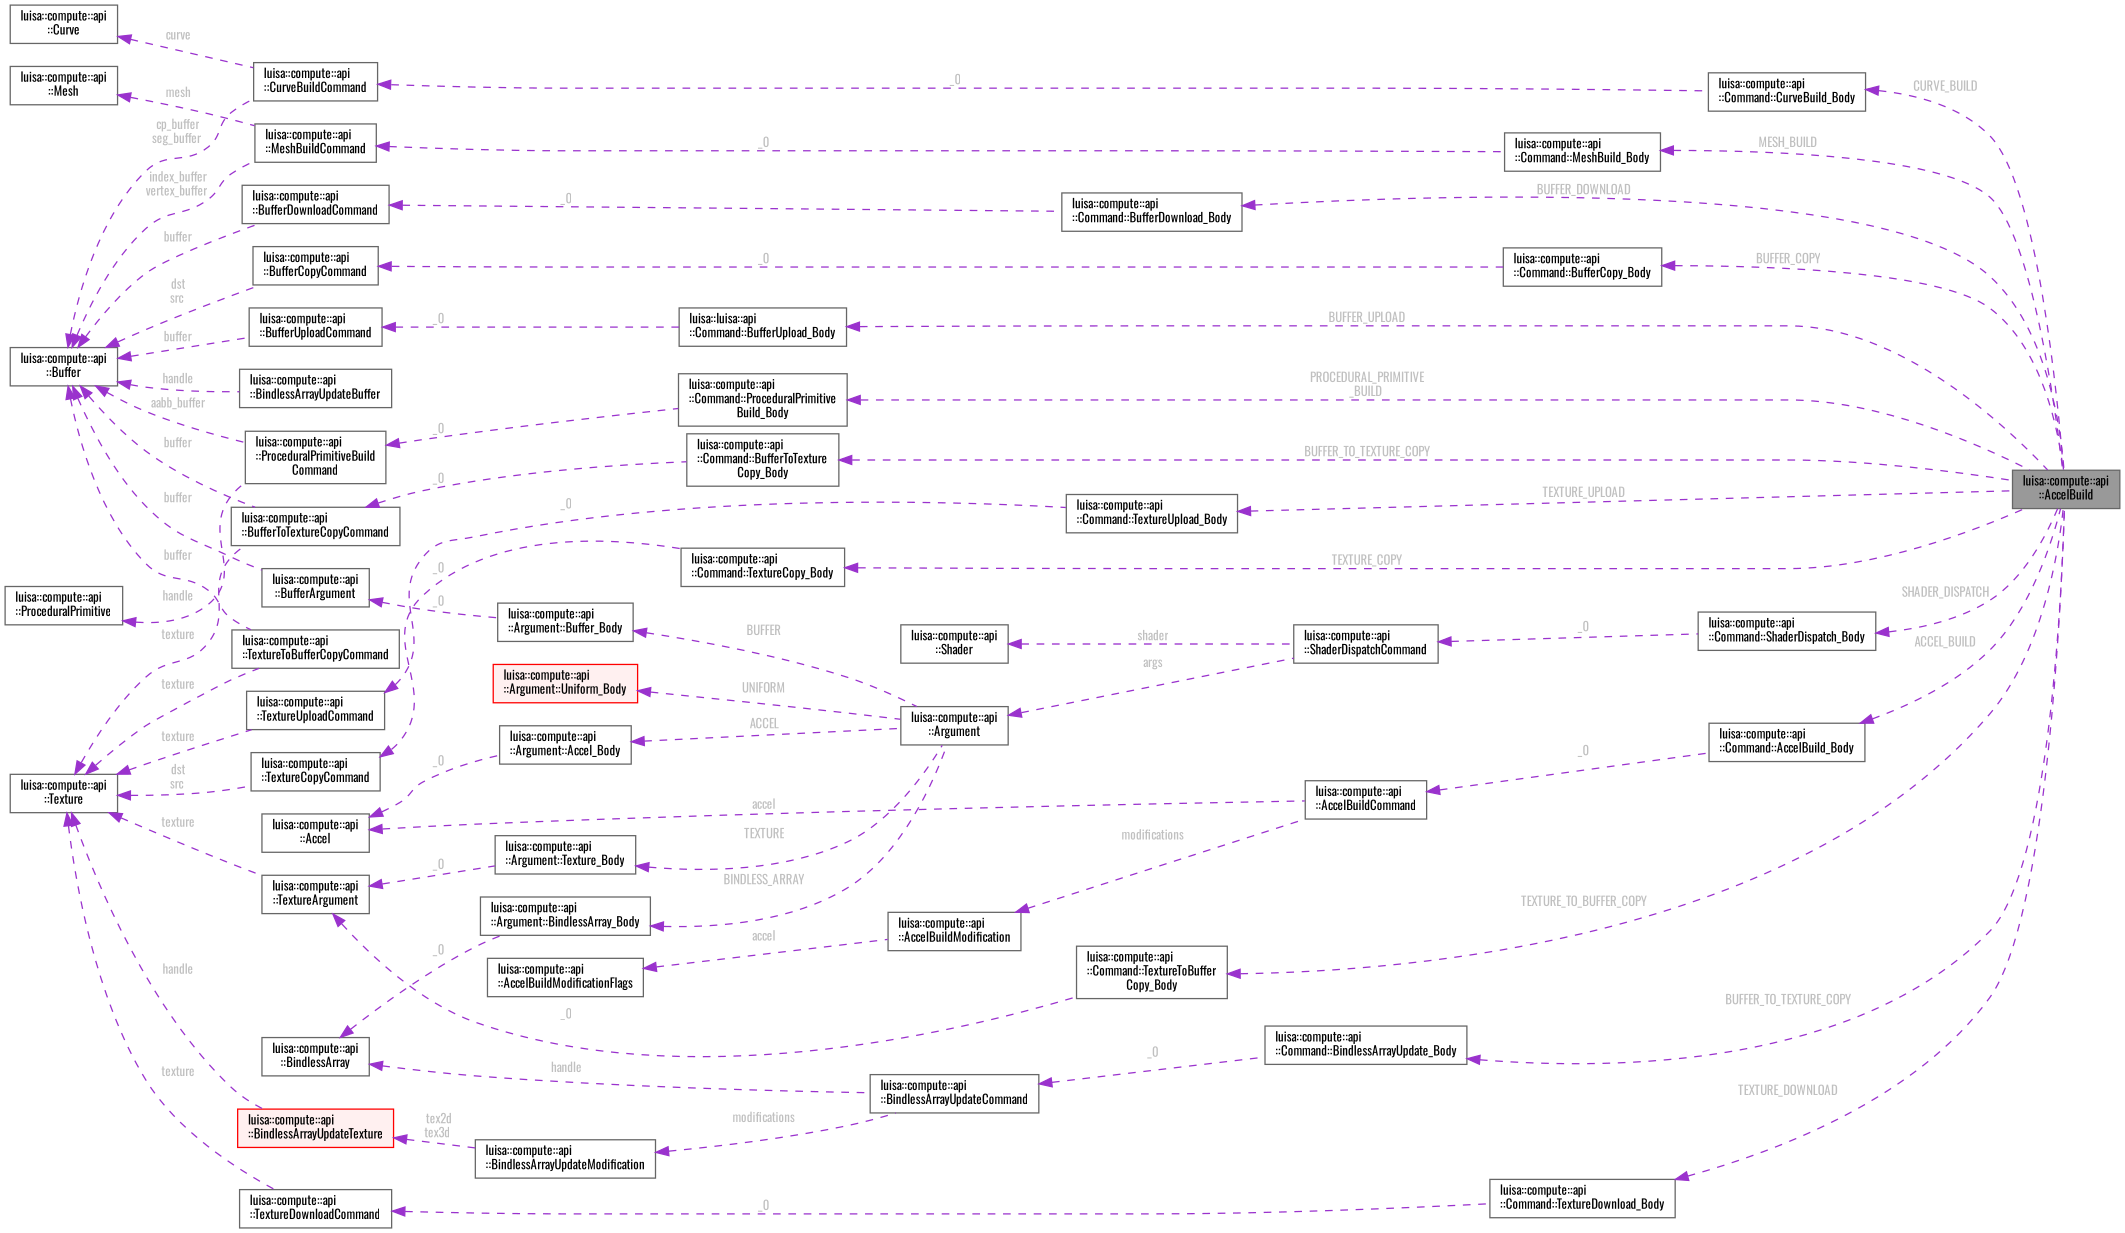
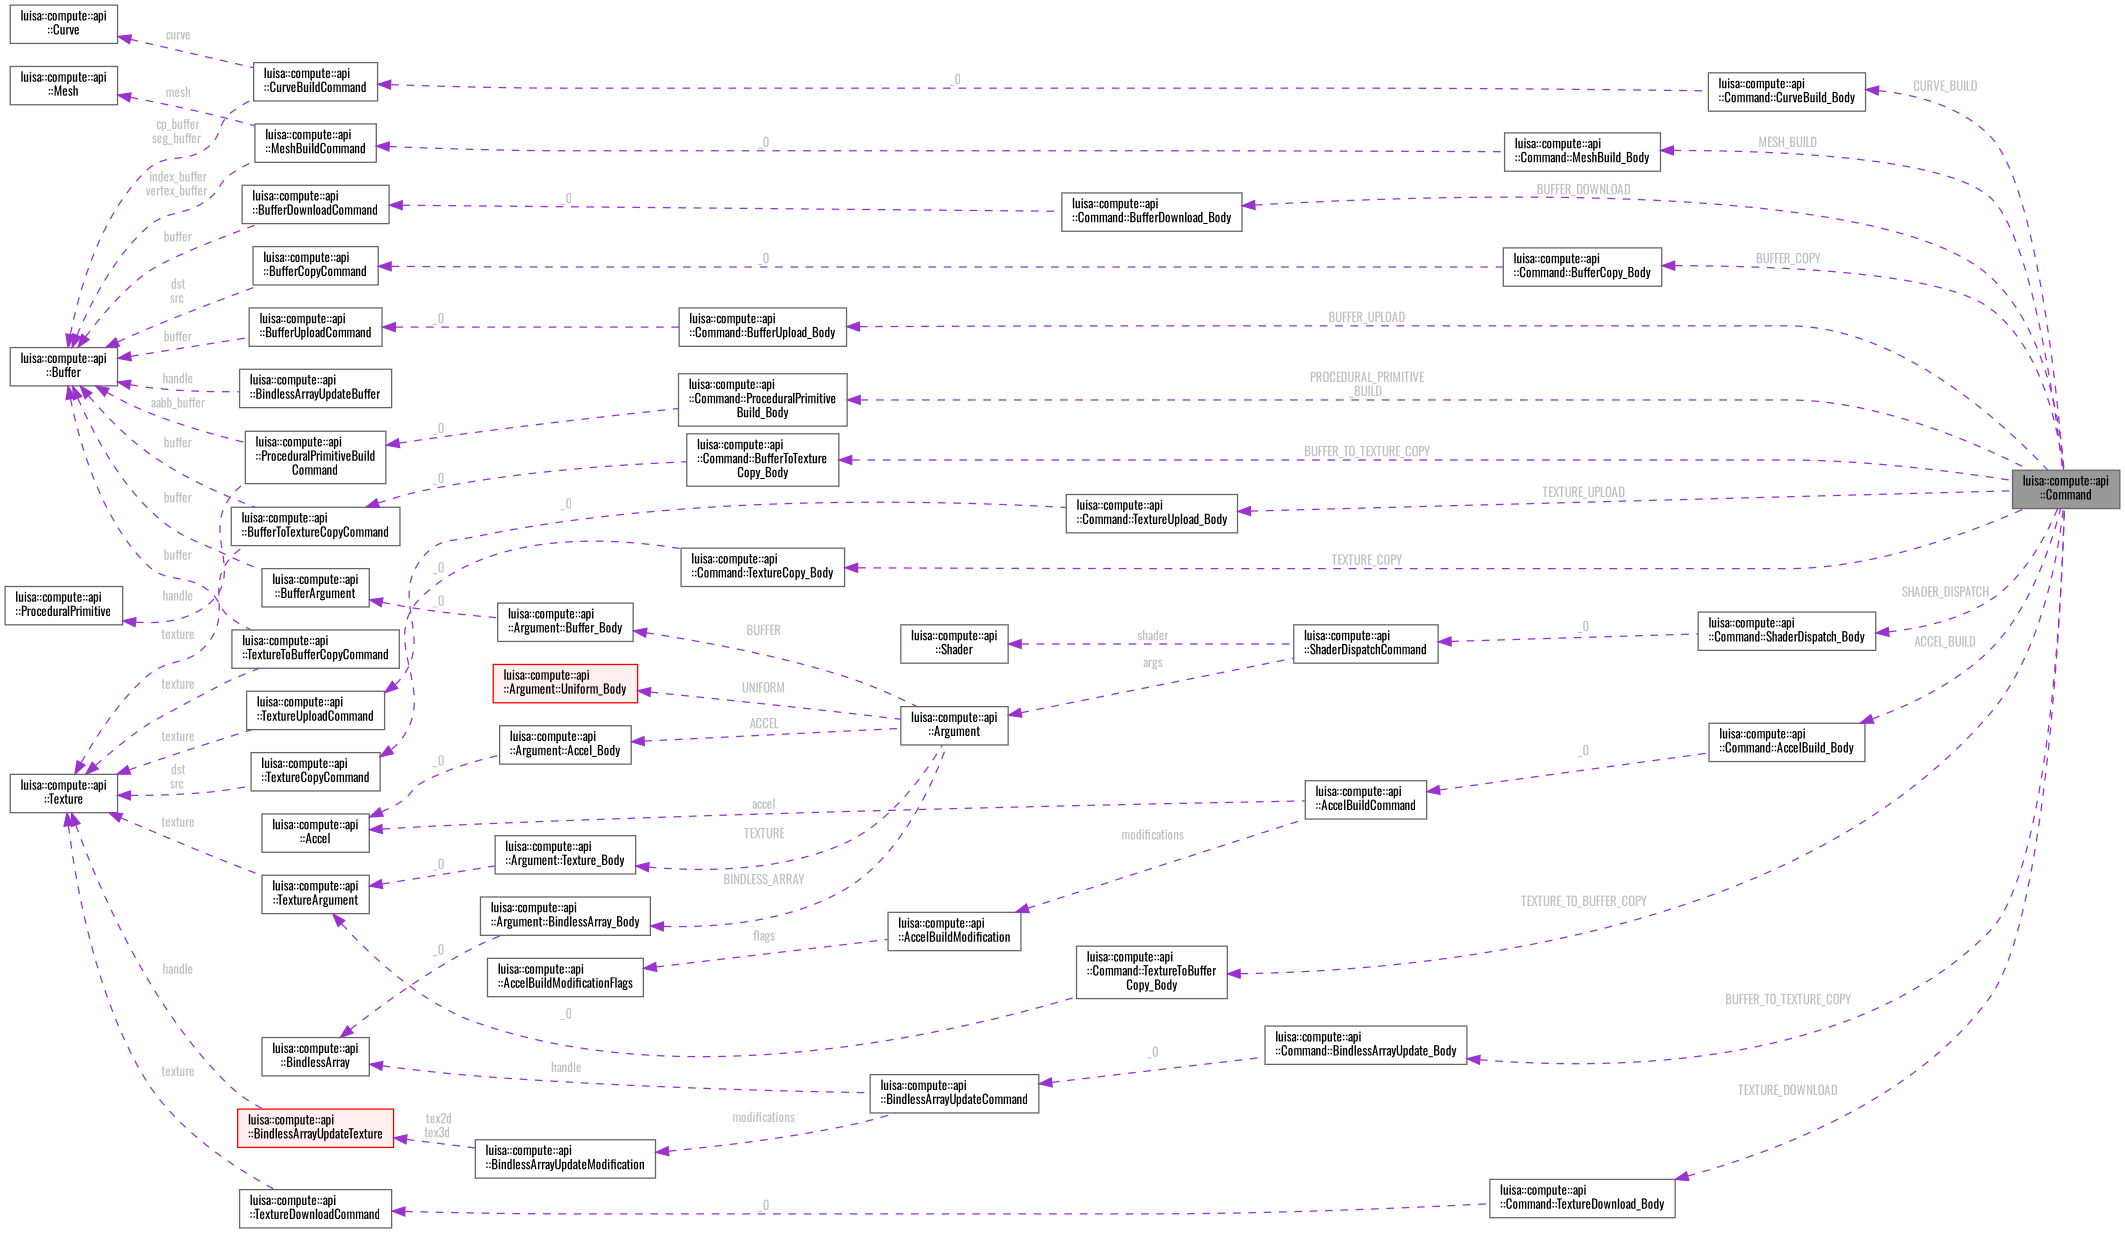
(763, 327) -> (763, 327)
(2066, 489) -> (2066, 489)
(763, 937) -> (763, 937)
